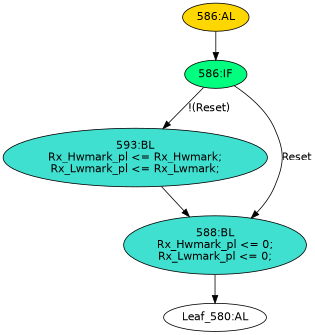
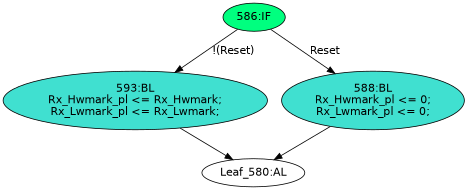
(216, 17) -> none
(173, 199) -> (203, 142)
